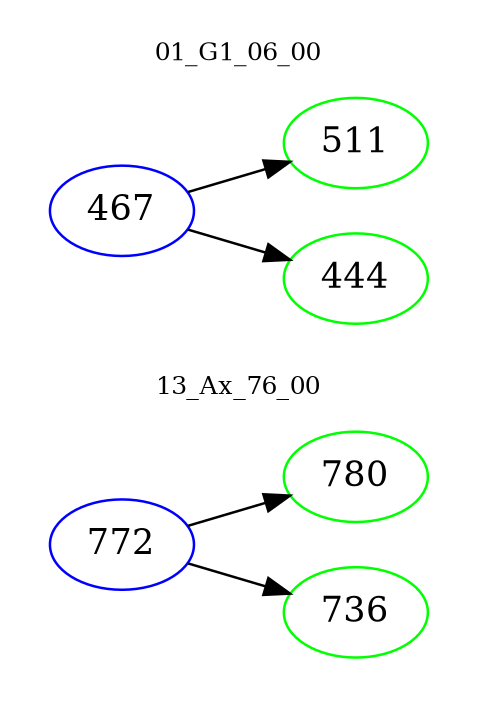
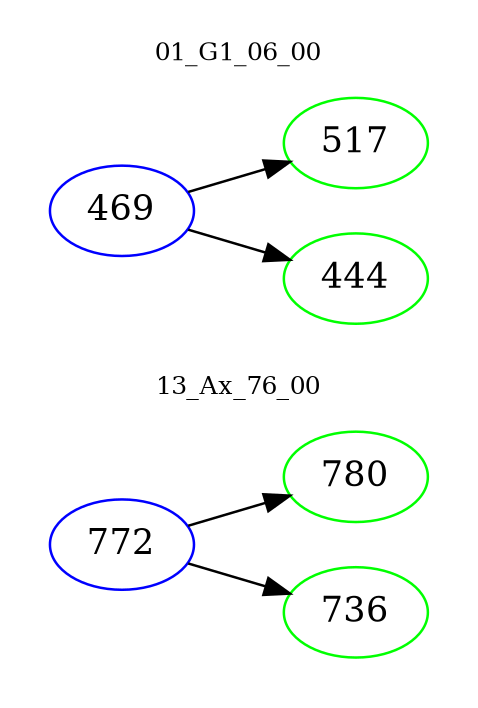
(356, 143) -> (356, 143)
(122, 211) -> (122, 211)
